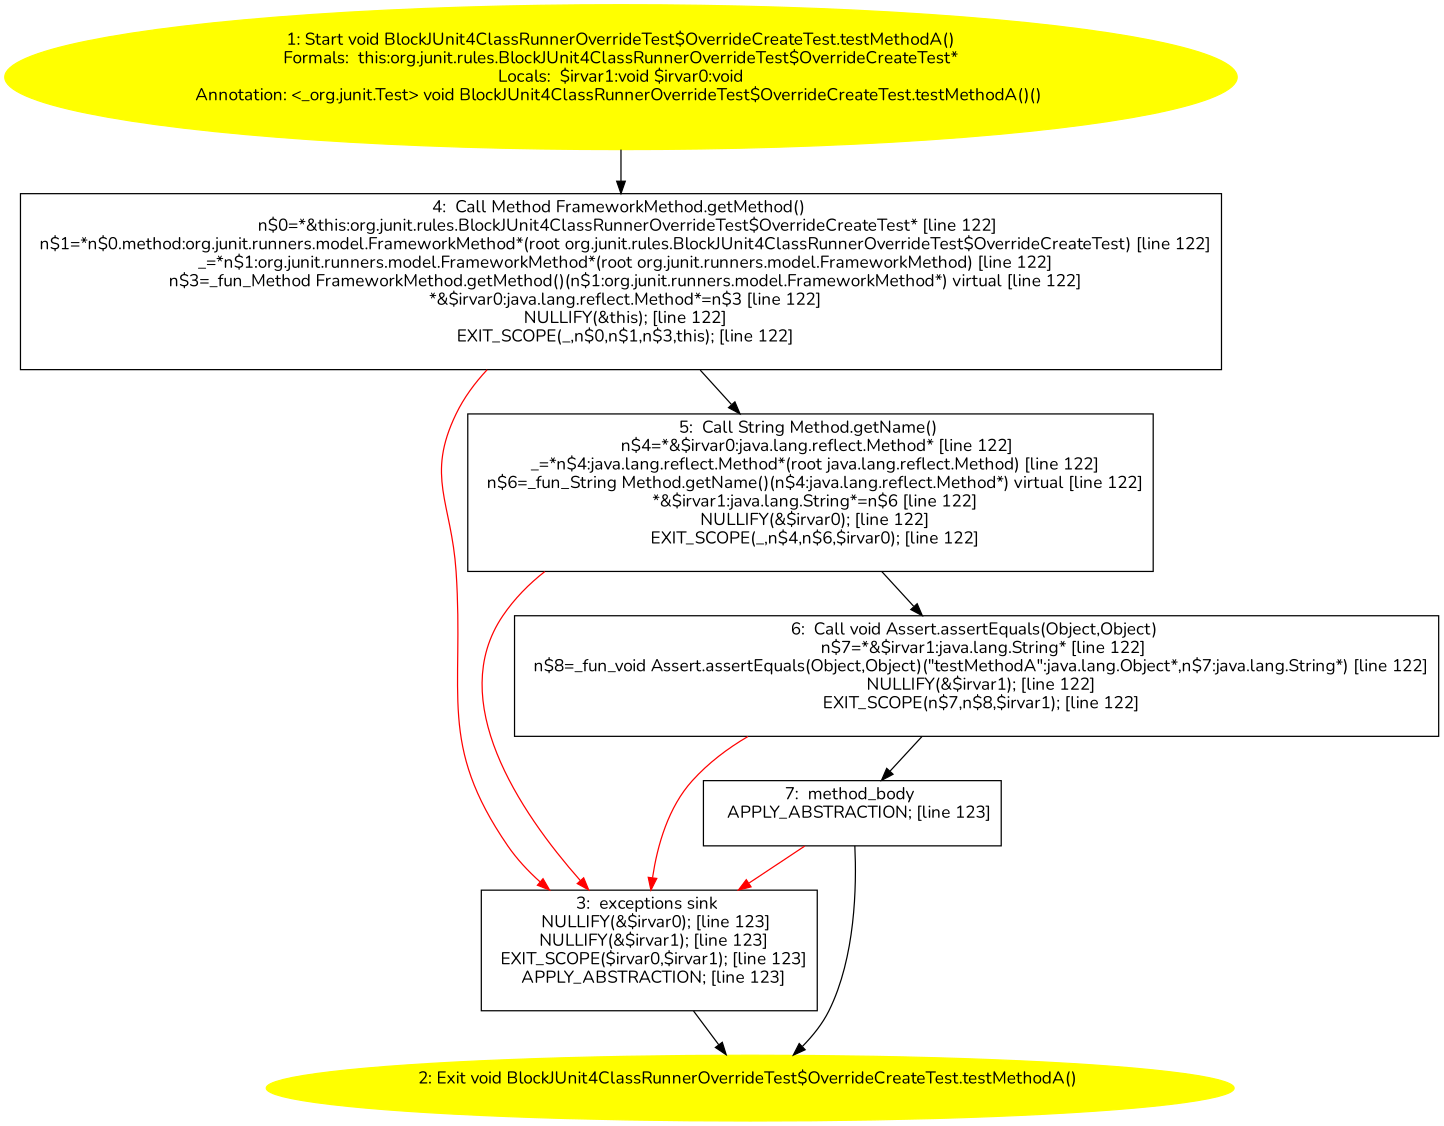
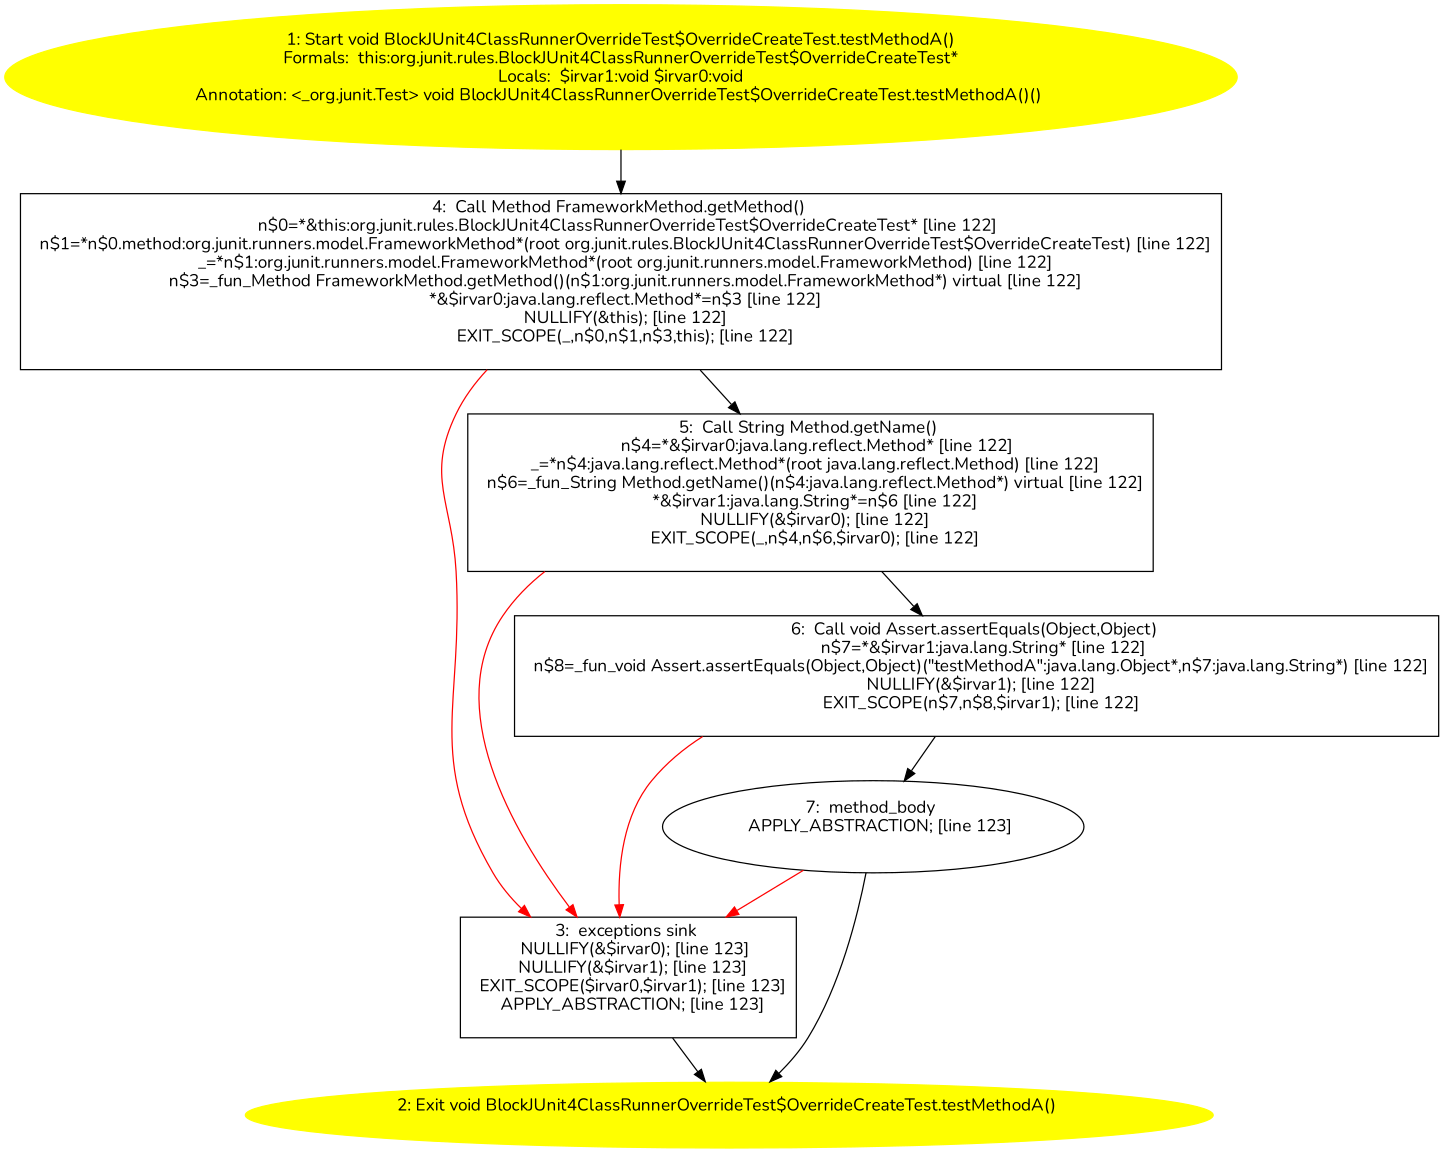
(852, 813) -> (873, 827)
